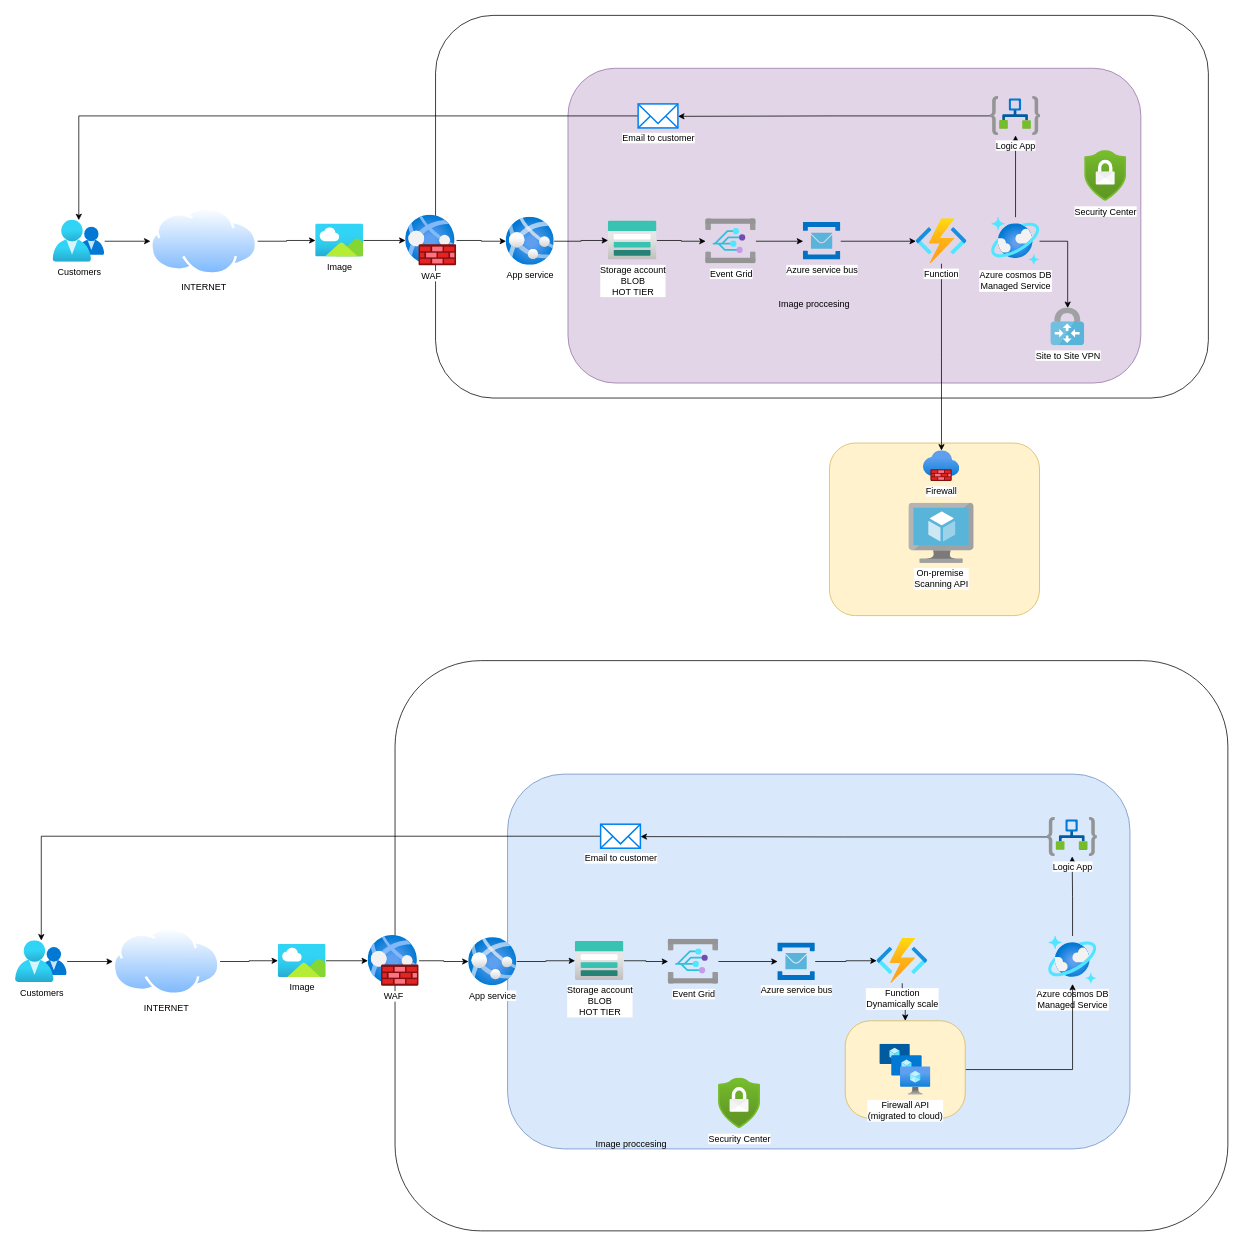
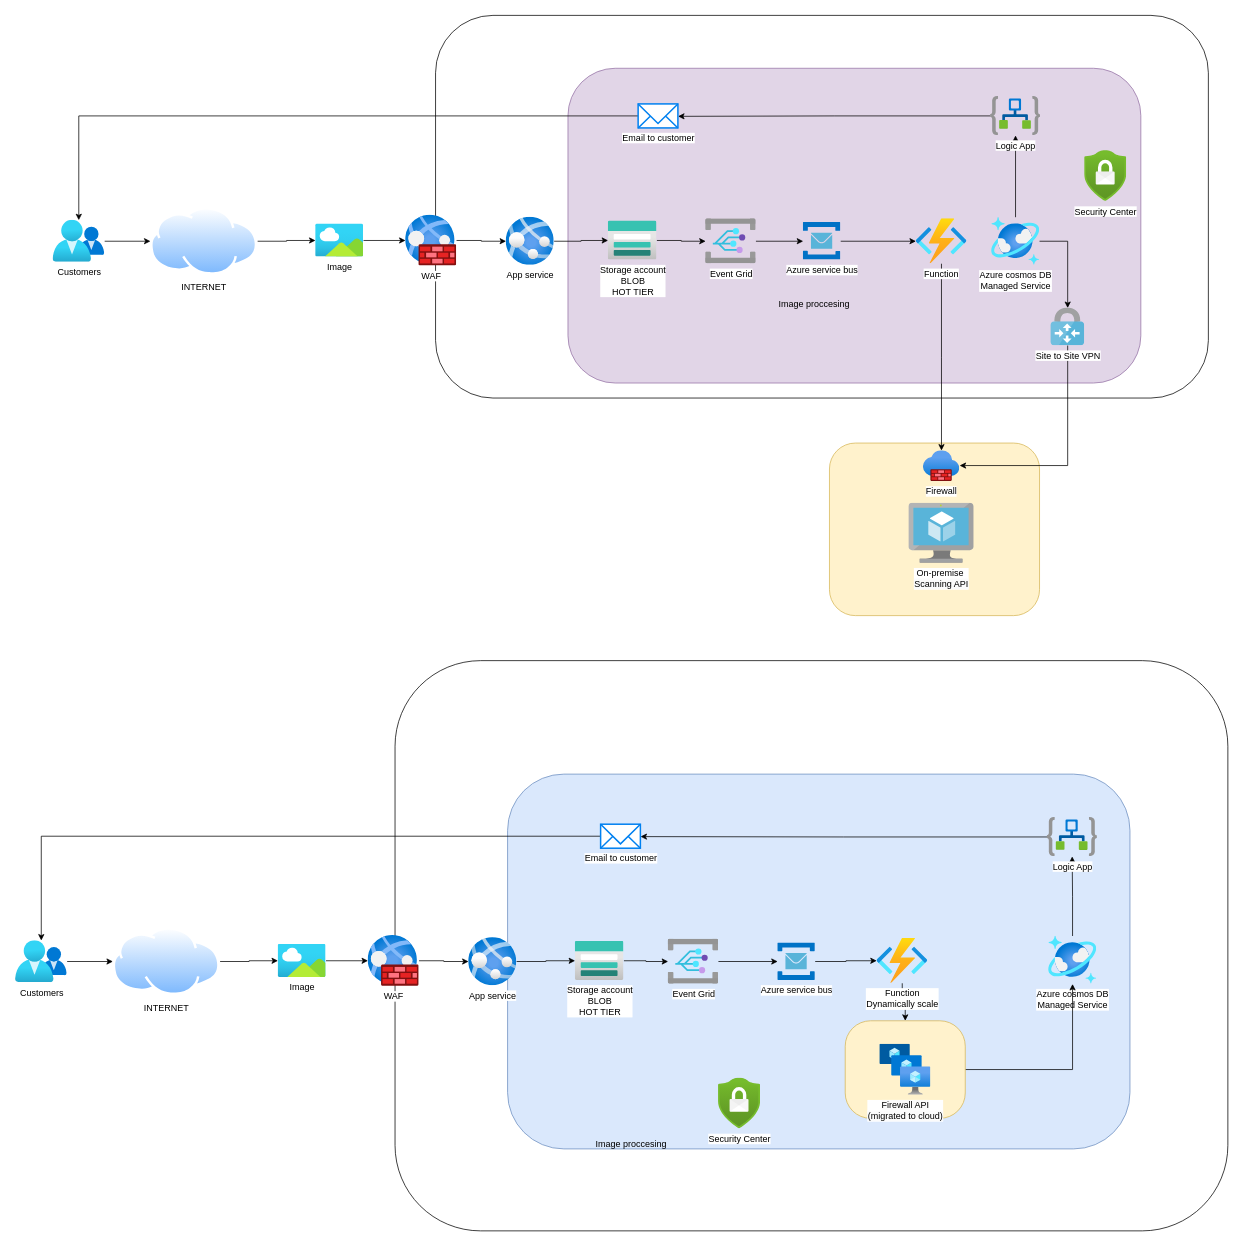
none -> (1067, 463)
